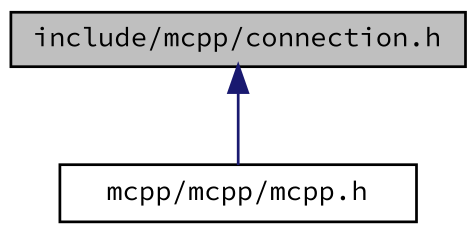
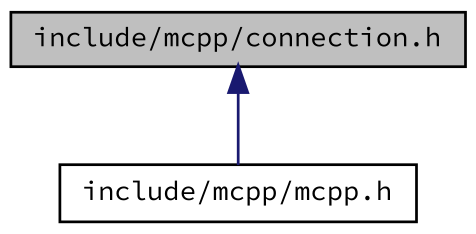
(238, 193) -> (238, 193)
